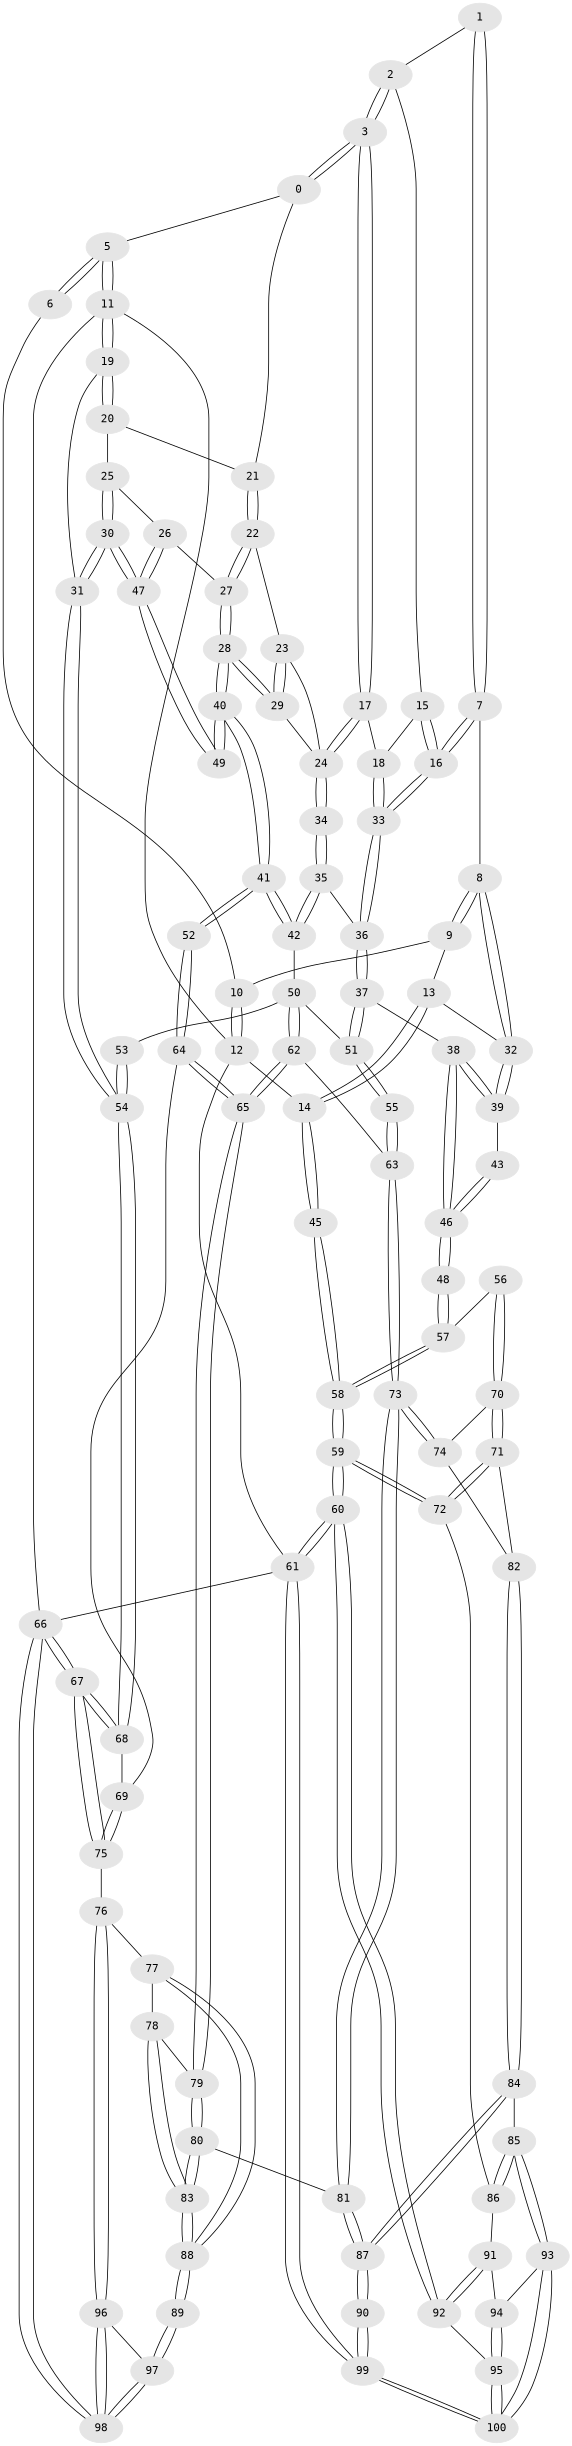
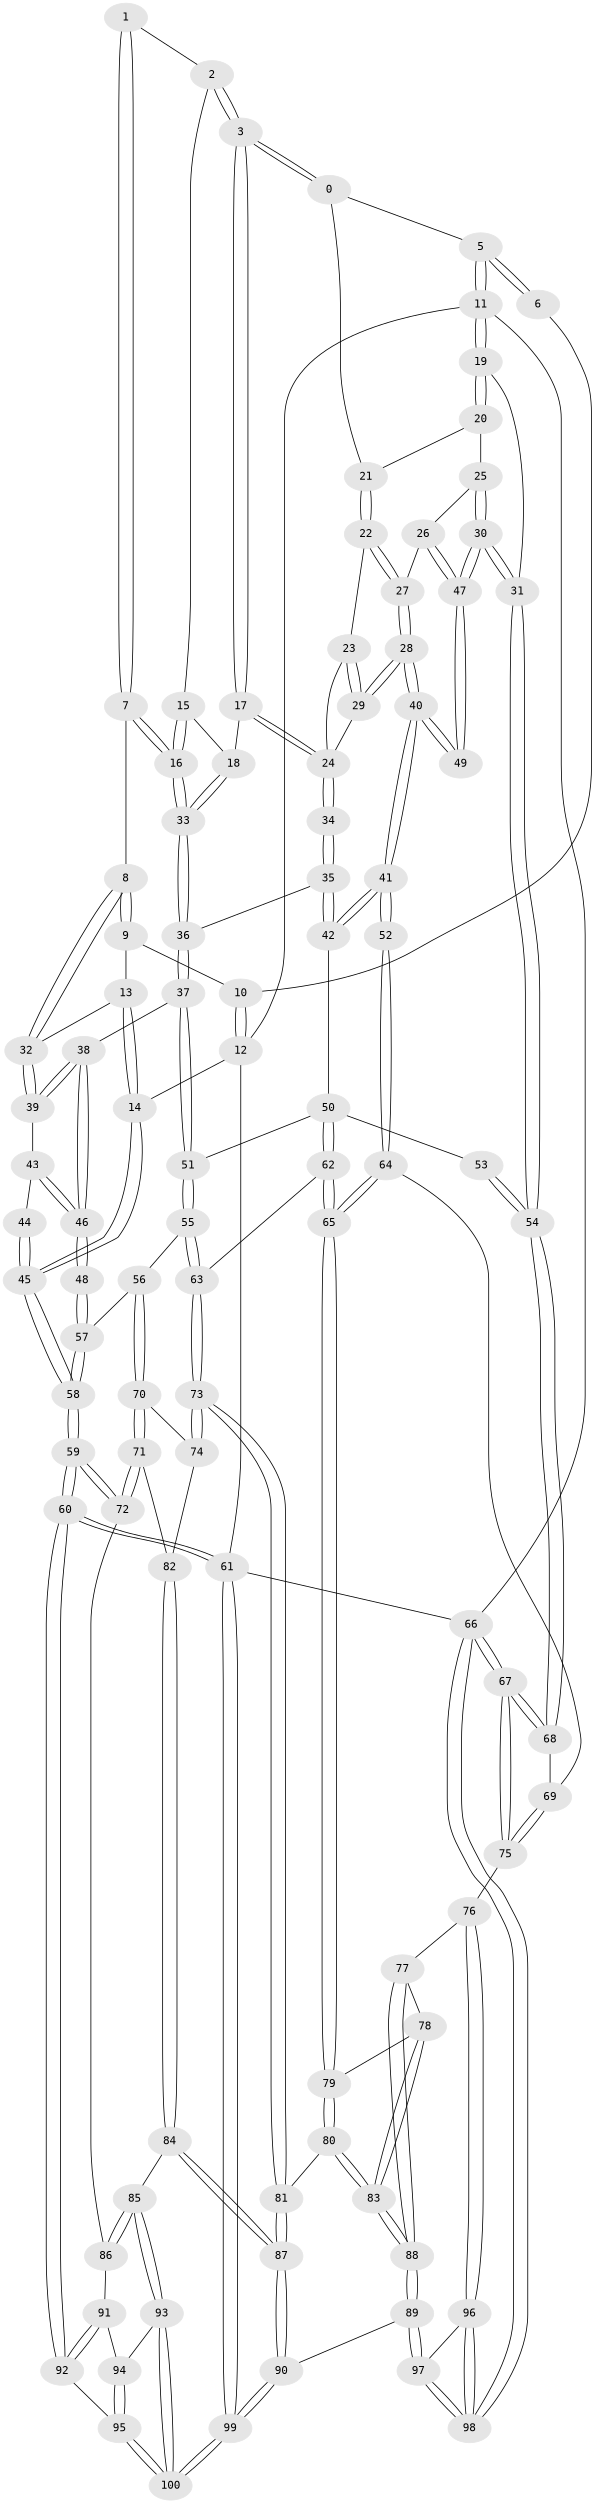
none -> (25, 1223)
none -> (164, 1252)
none -> (347, 2342)
